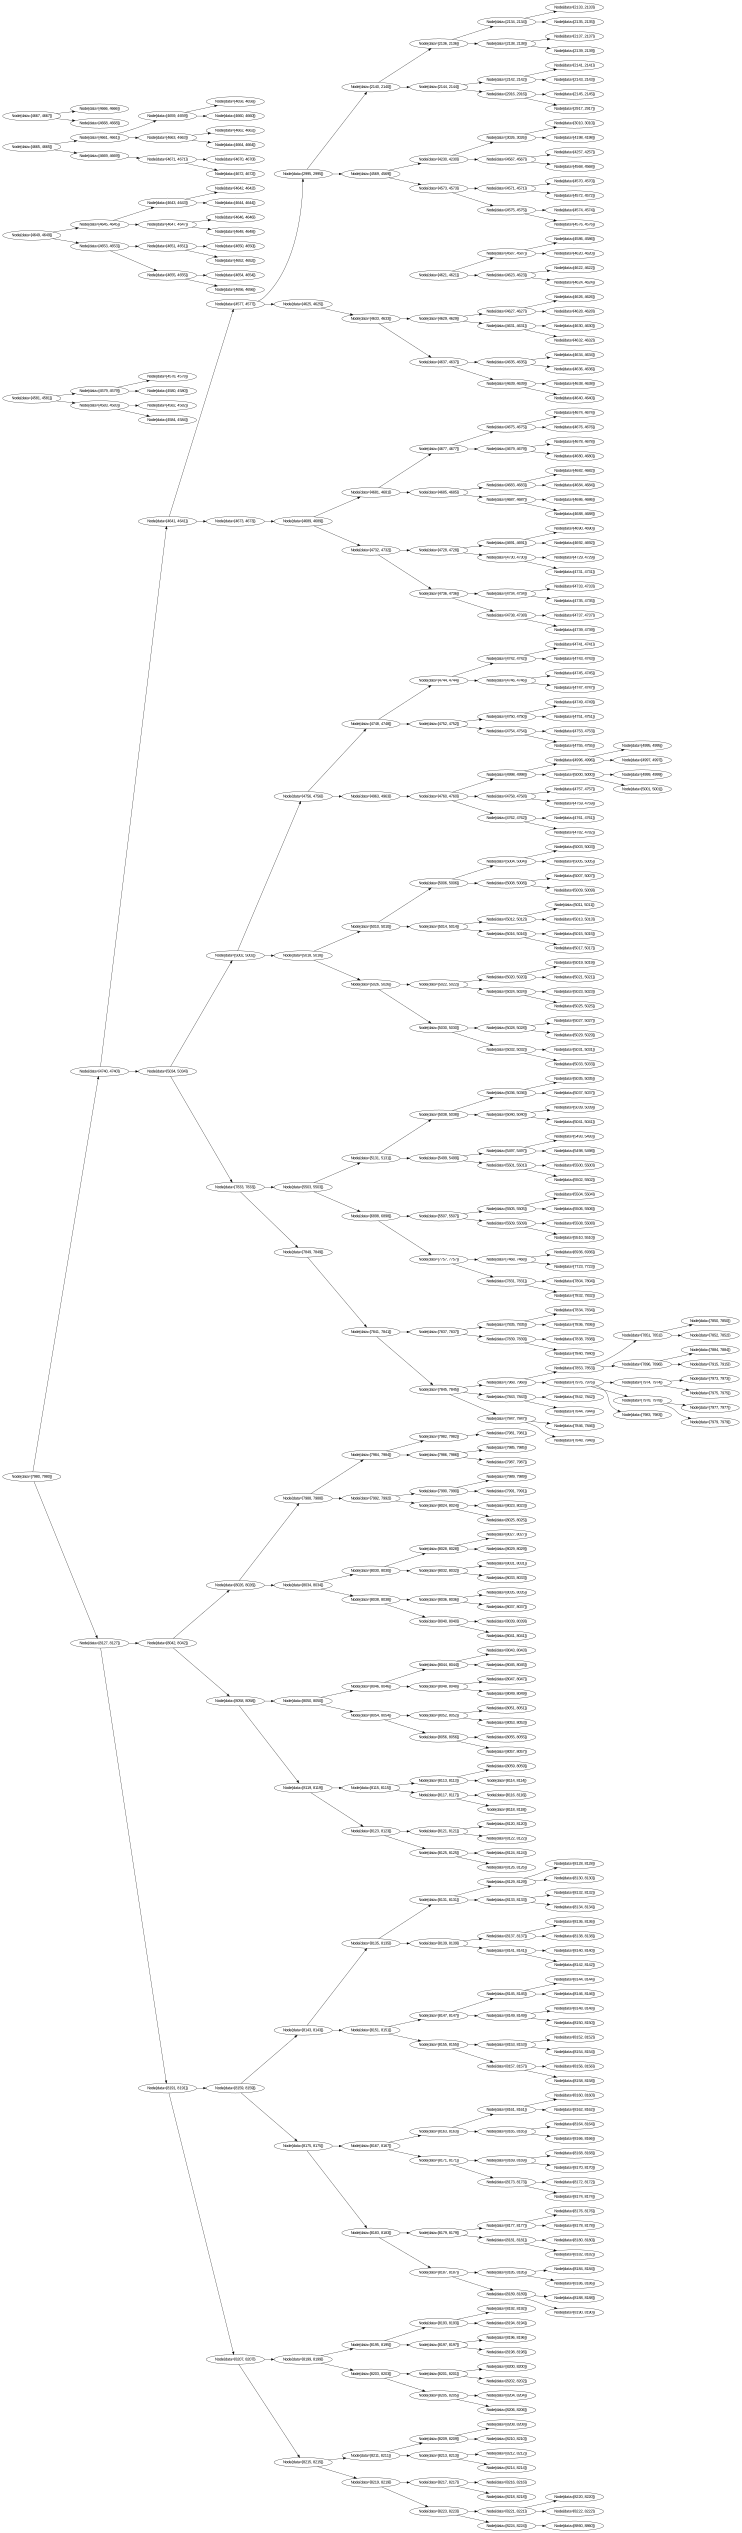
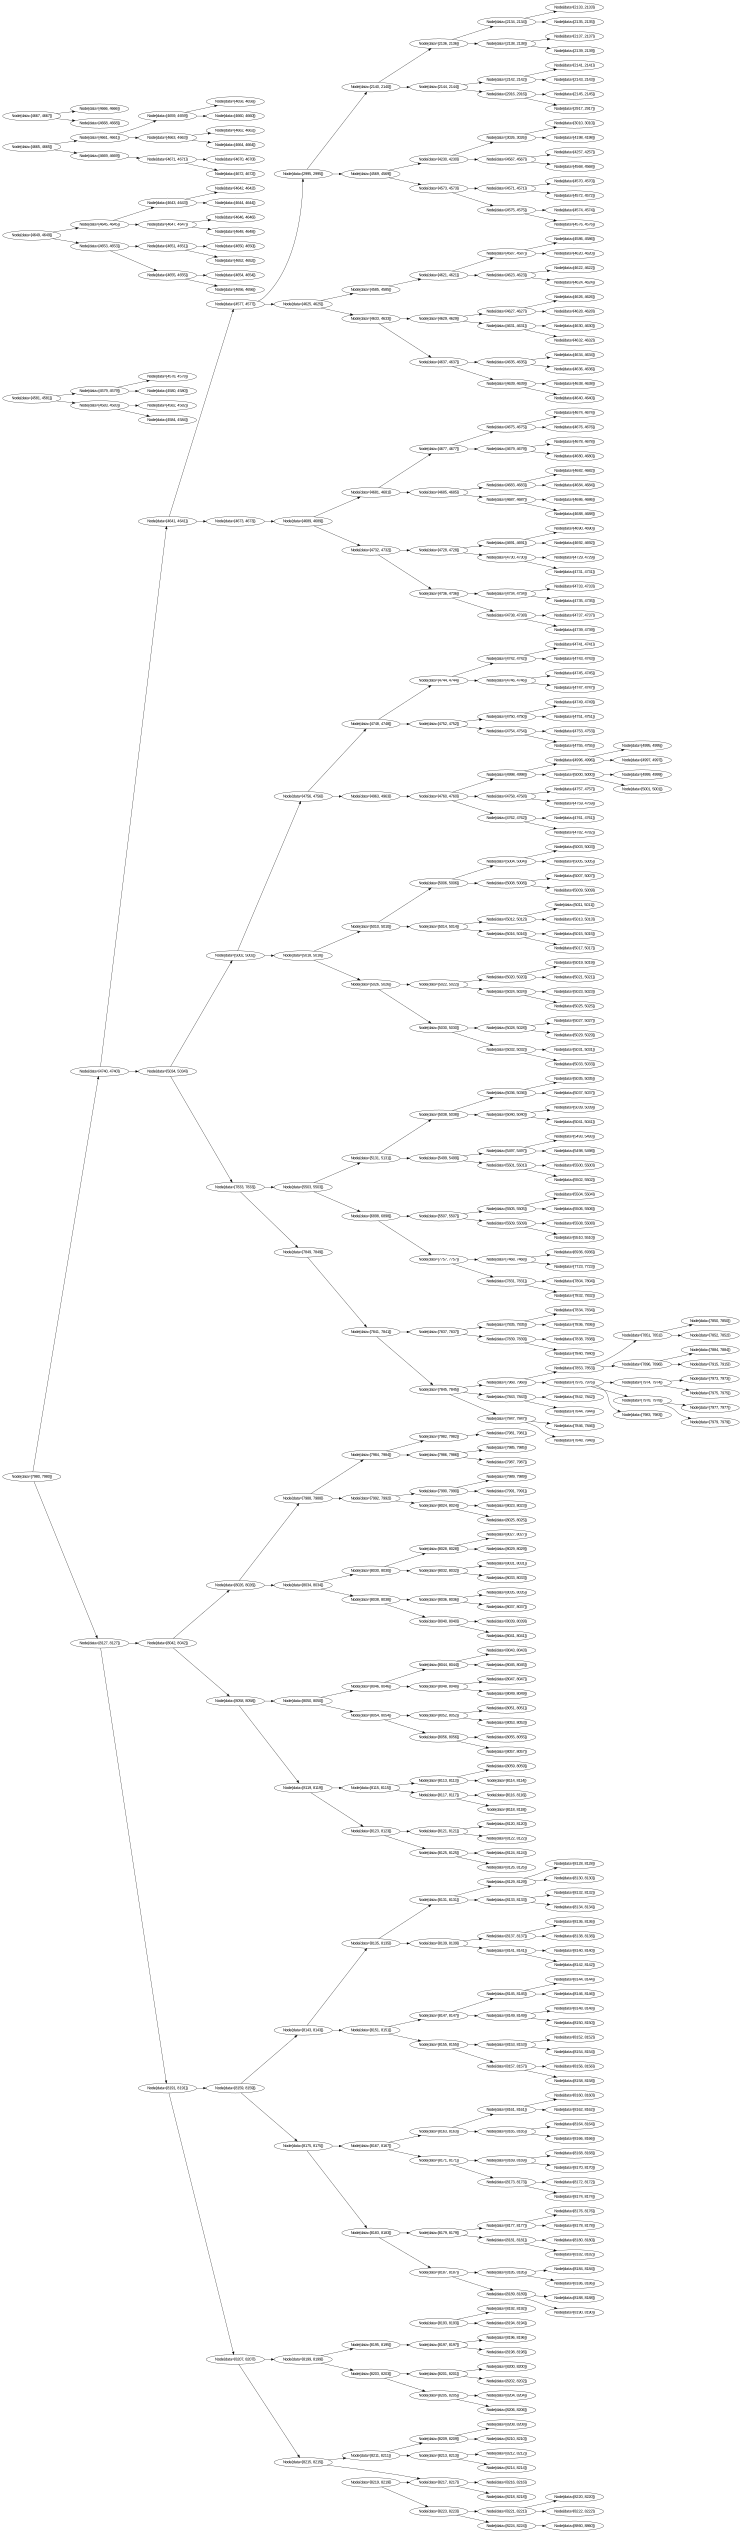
none -> (371, 290)
(404, 2335) -> none
(336, 2472) -> (372, 2471)
